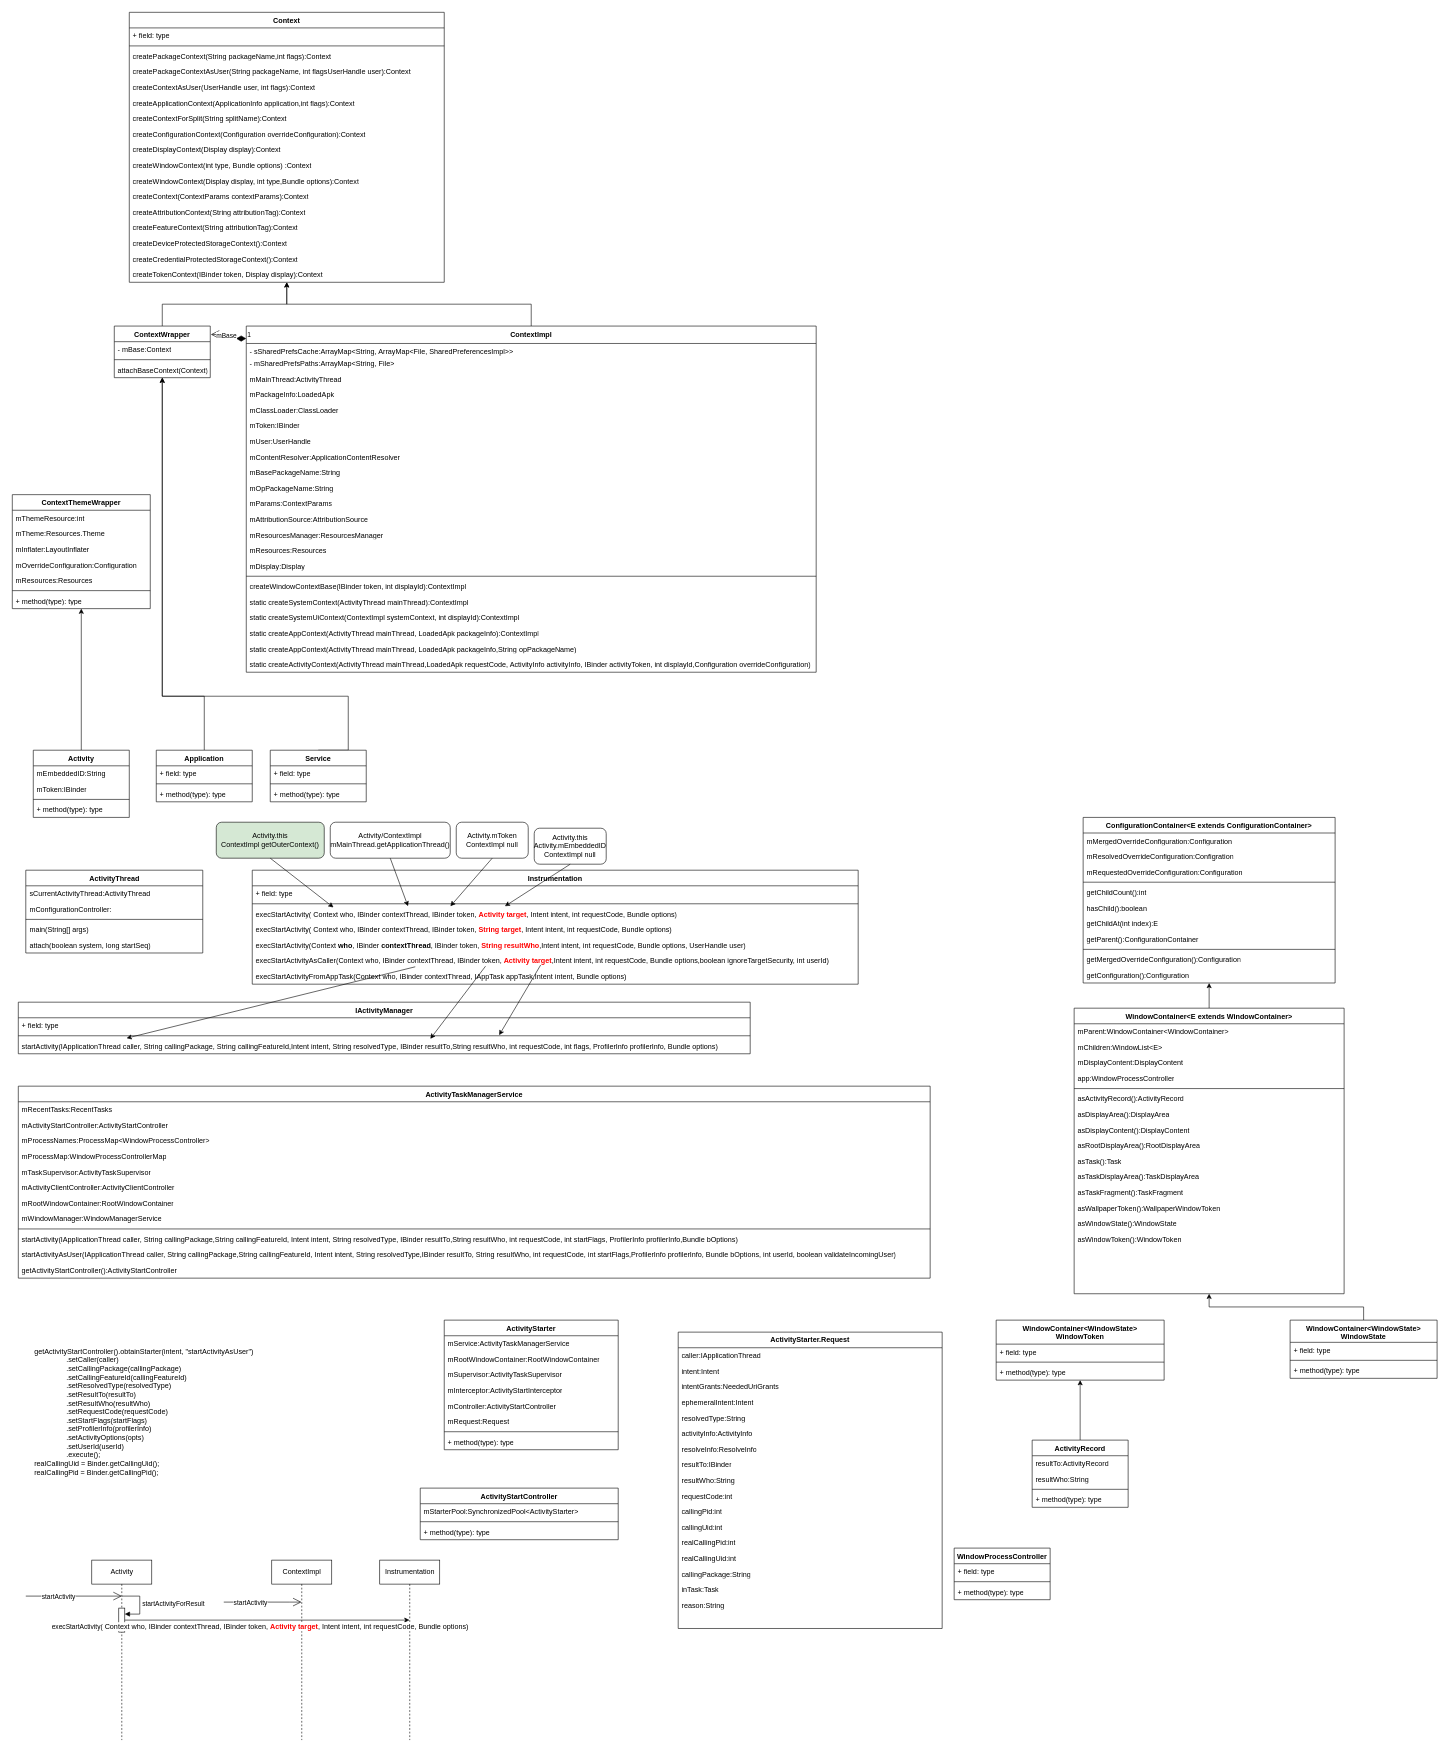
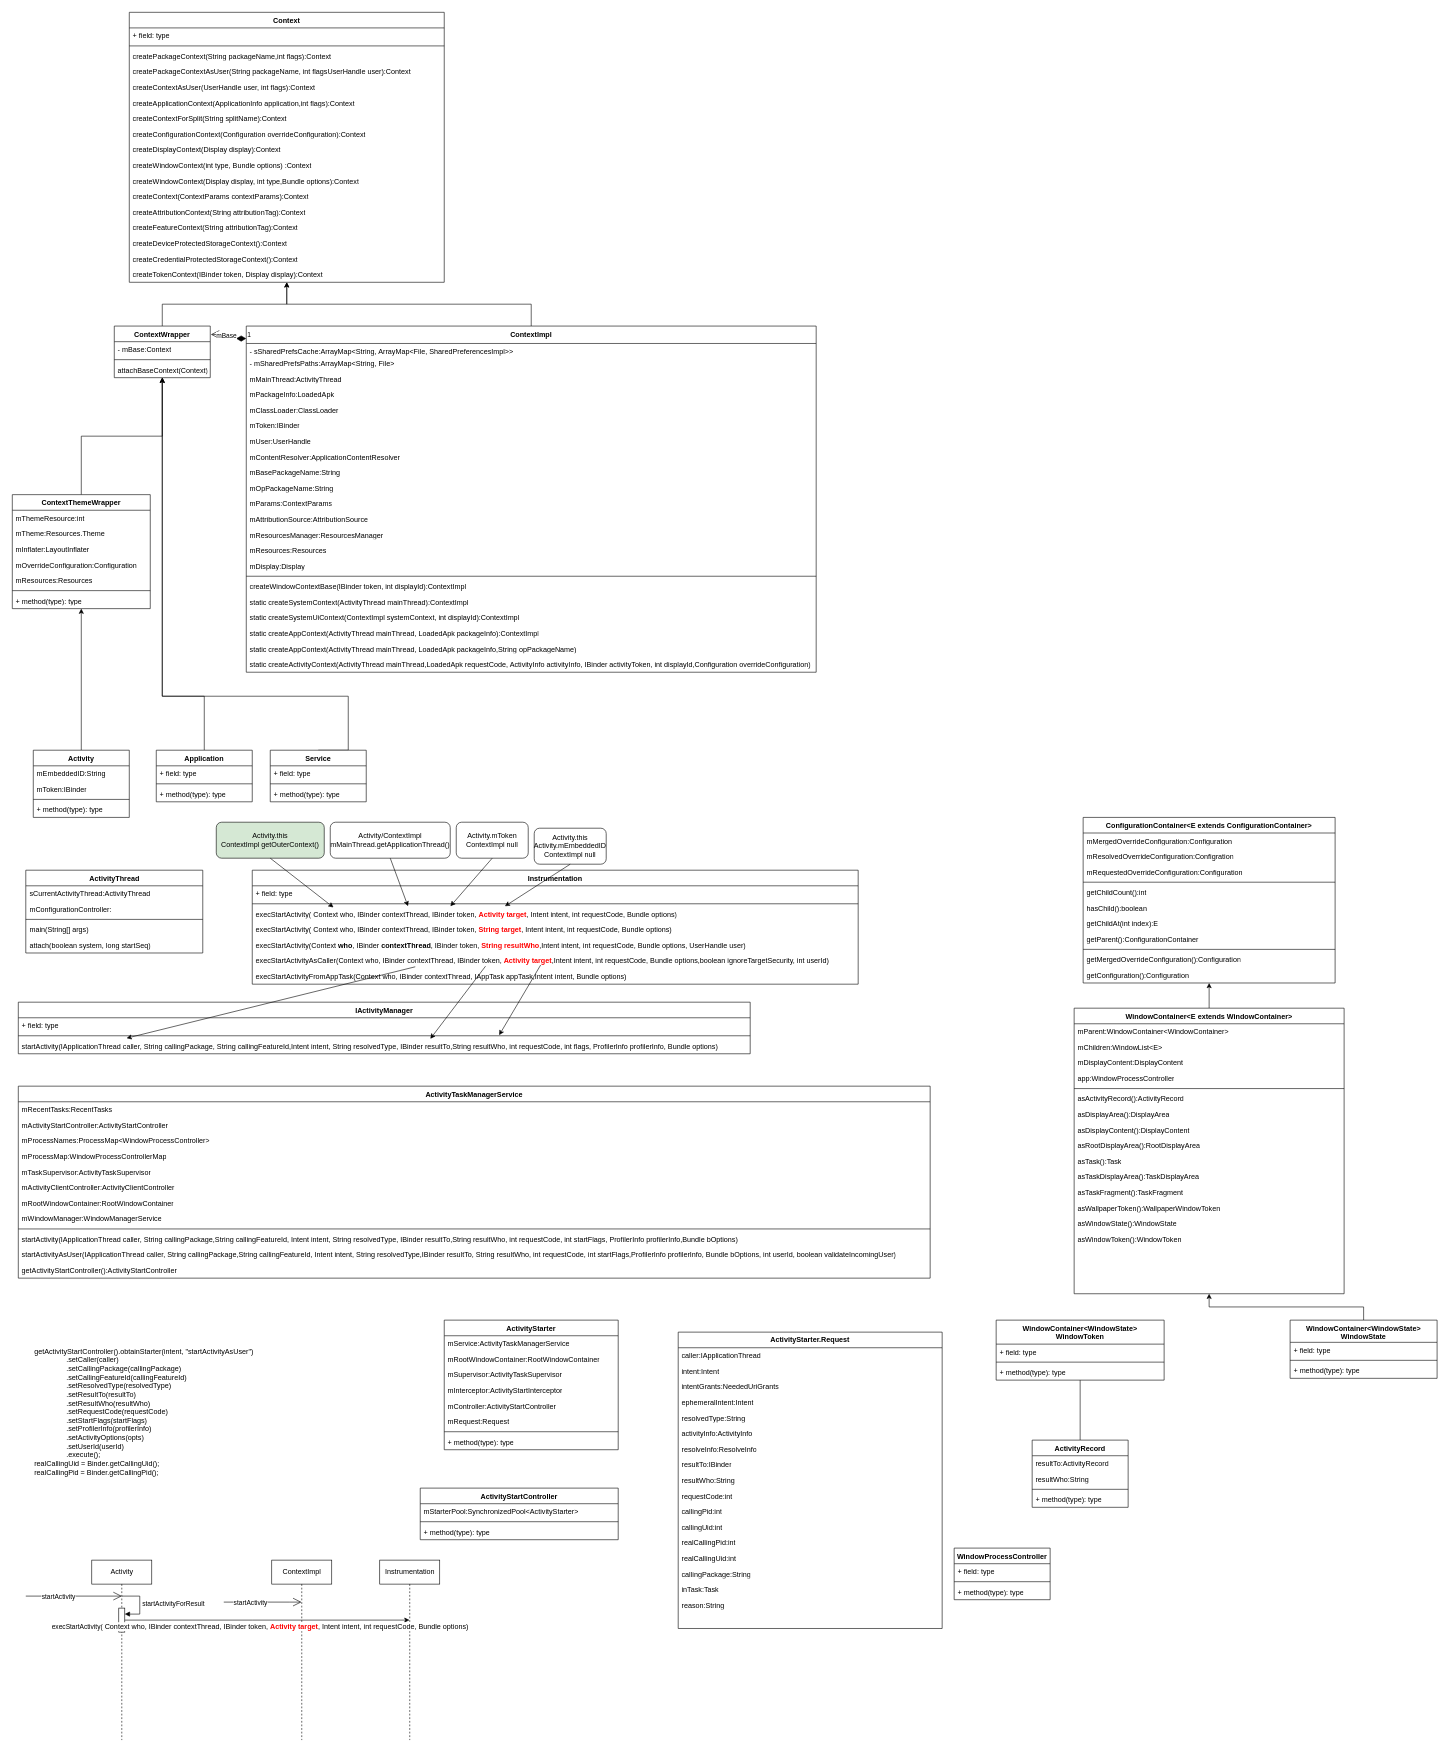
none -> (91, 436)
(1080, 1385) -> (1080, 1384)
